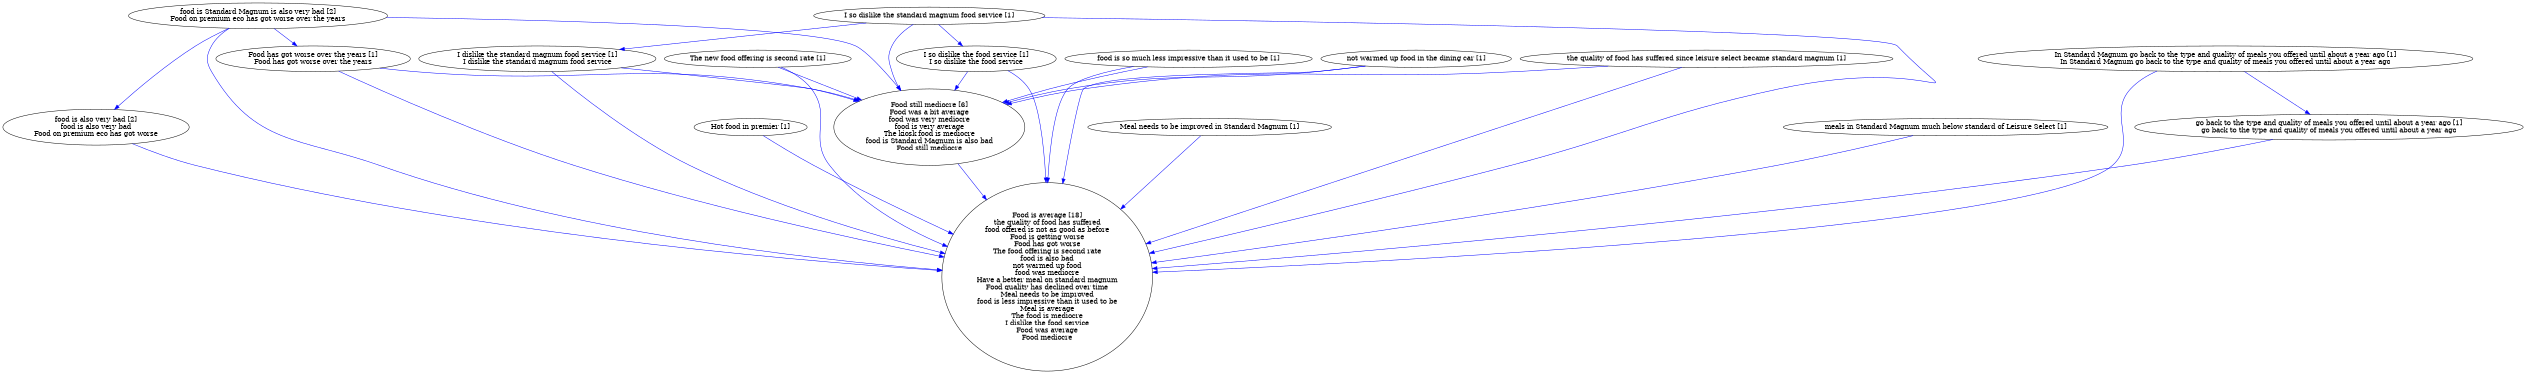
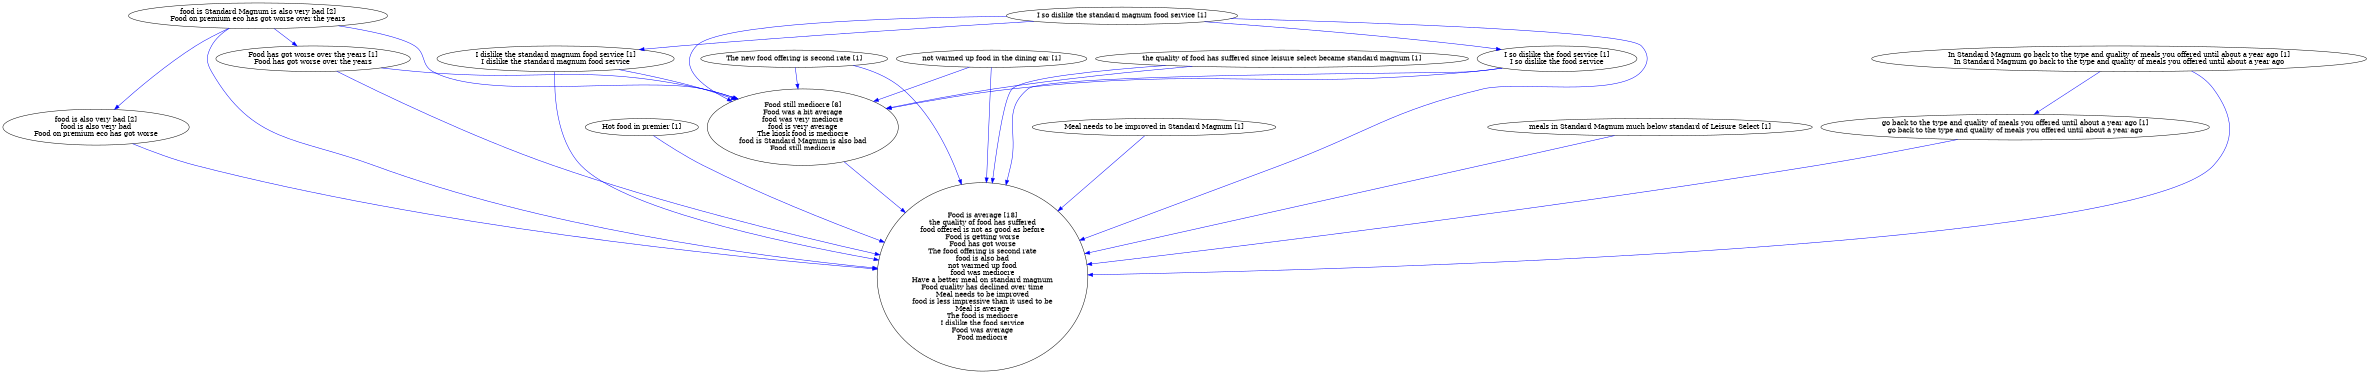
(1189, 59) -> none
